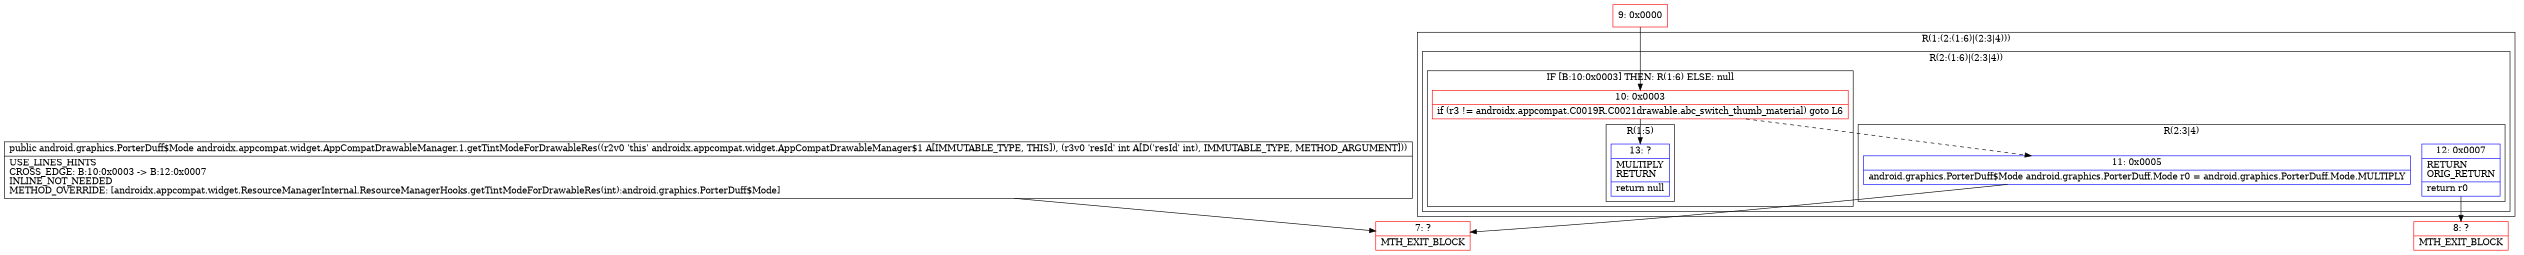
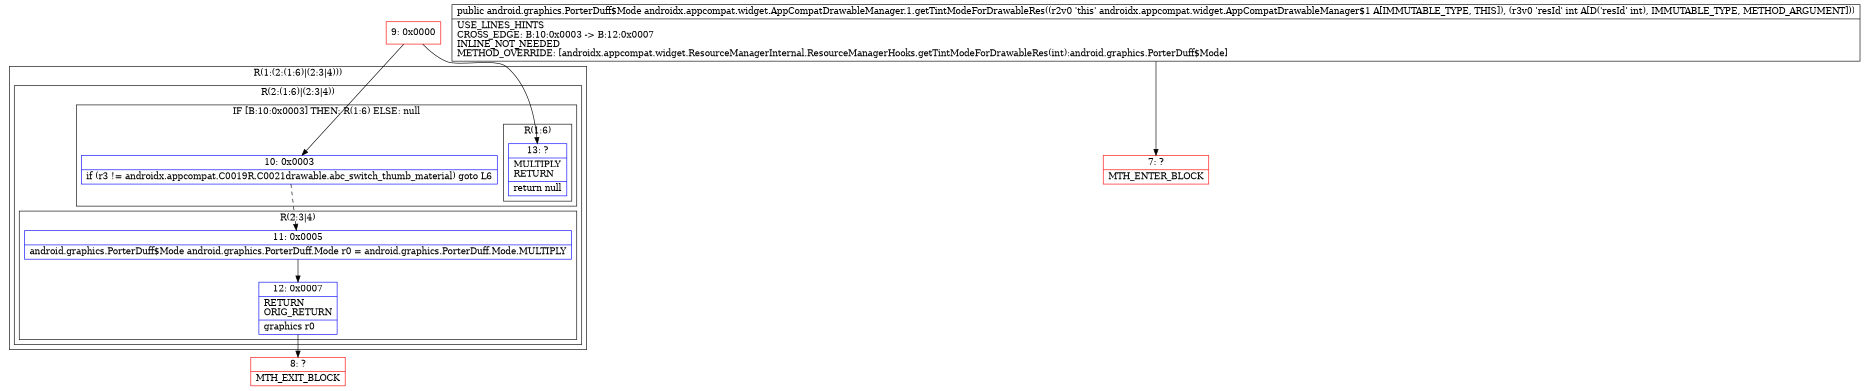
(1640, 105) -> (289, 170)
(1640, 128) -> (489, 63)
(1640, 132) -> (538, 131)
(2448, 189) -> (289, 327)
(1835, 202) -> (298, 268)
(1423, 243) -> (1156, 177)
